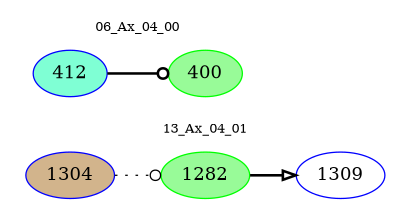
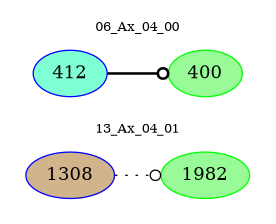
(70, 175) -> (70, 175)
(205, 175) -> (205, 175)
(341, 175) -> none
